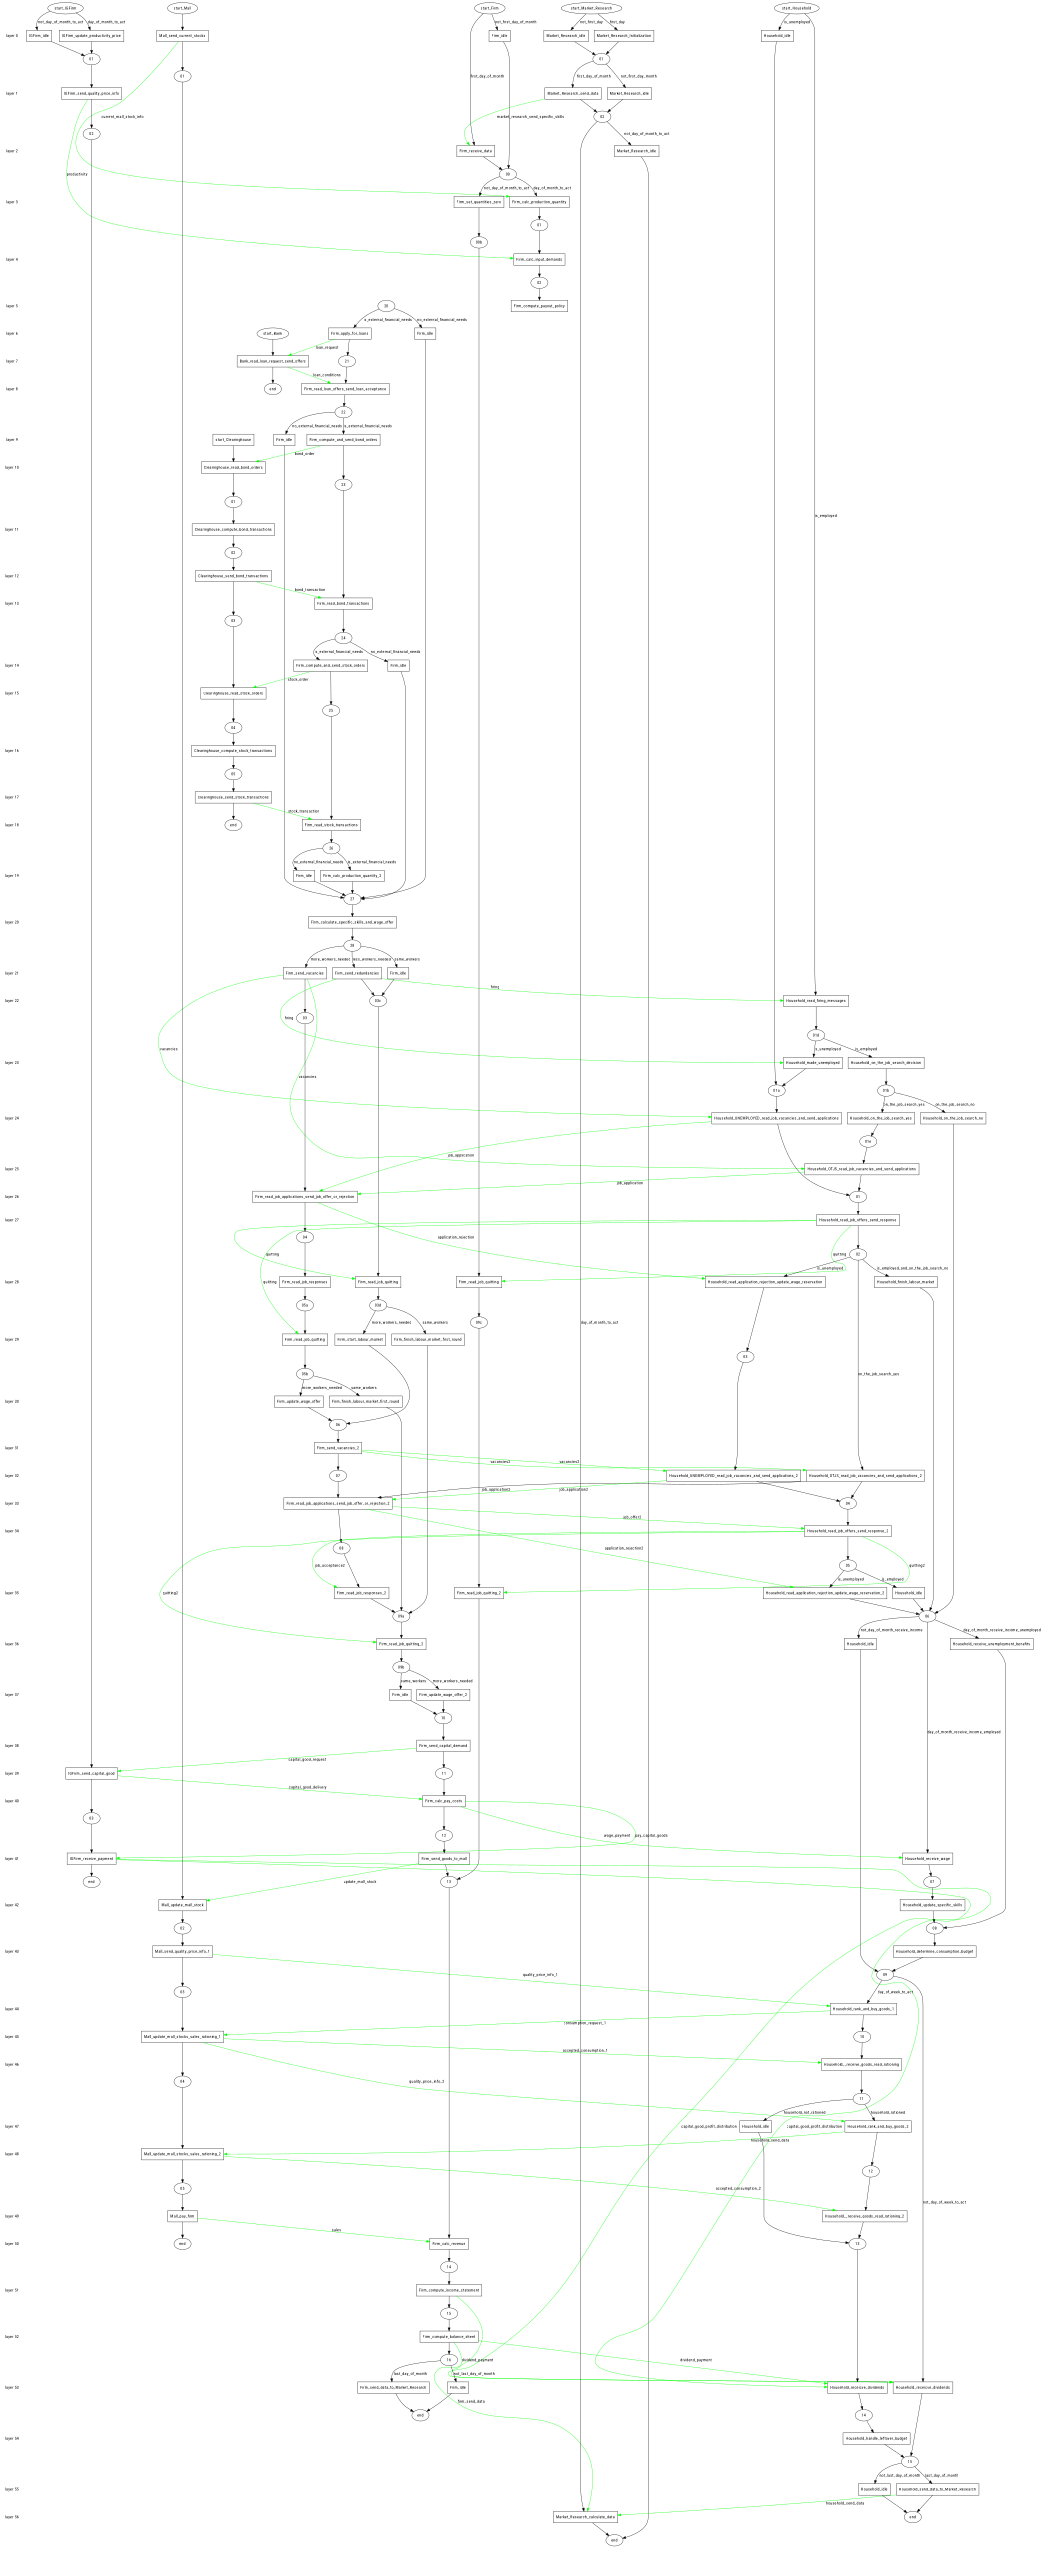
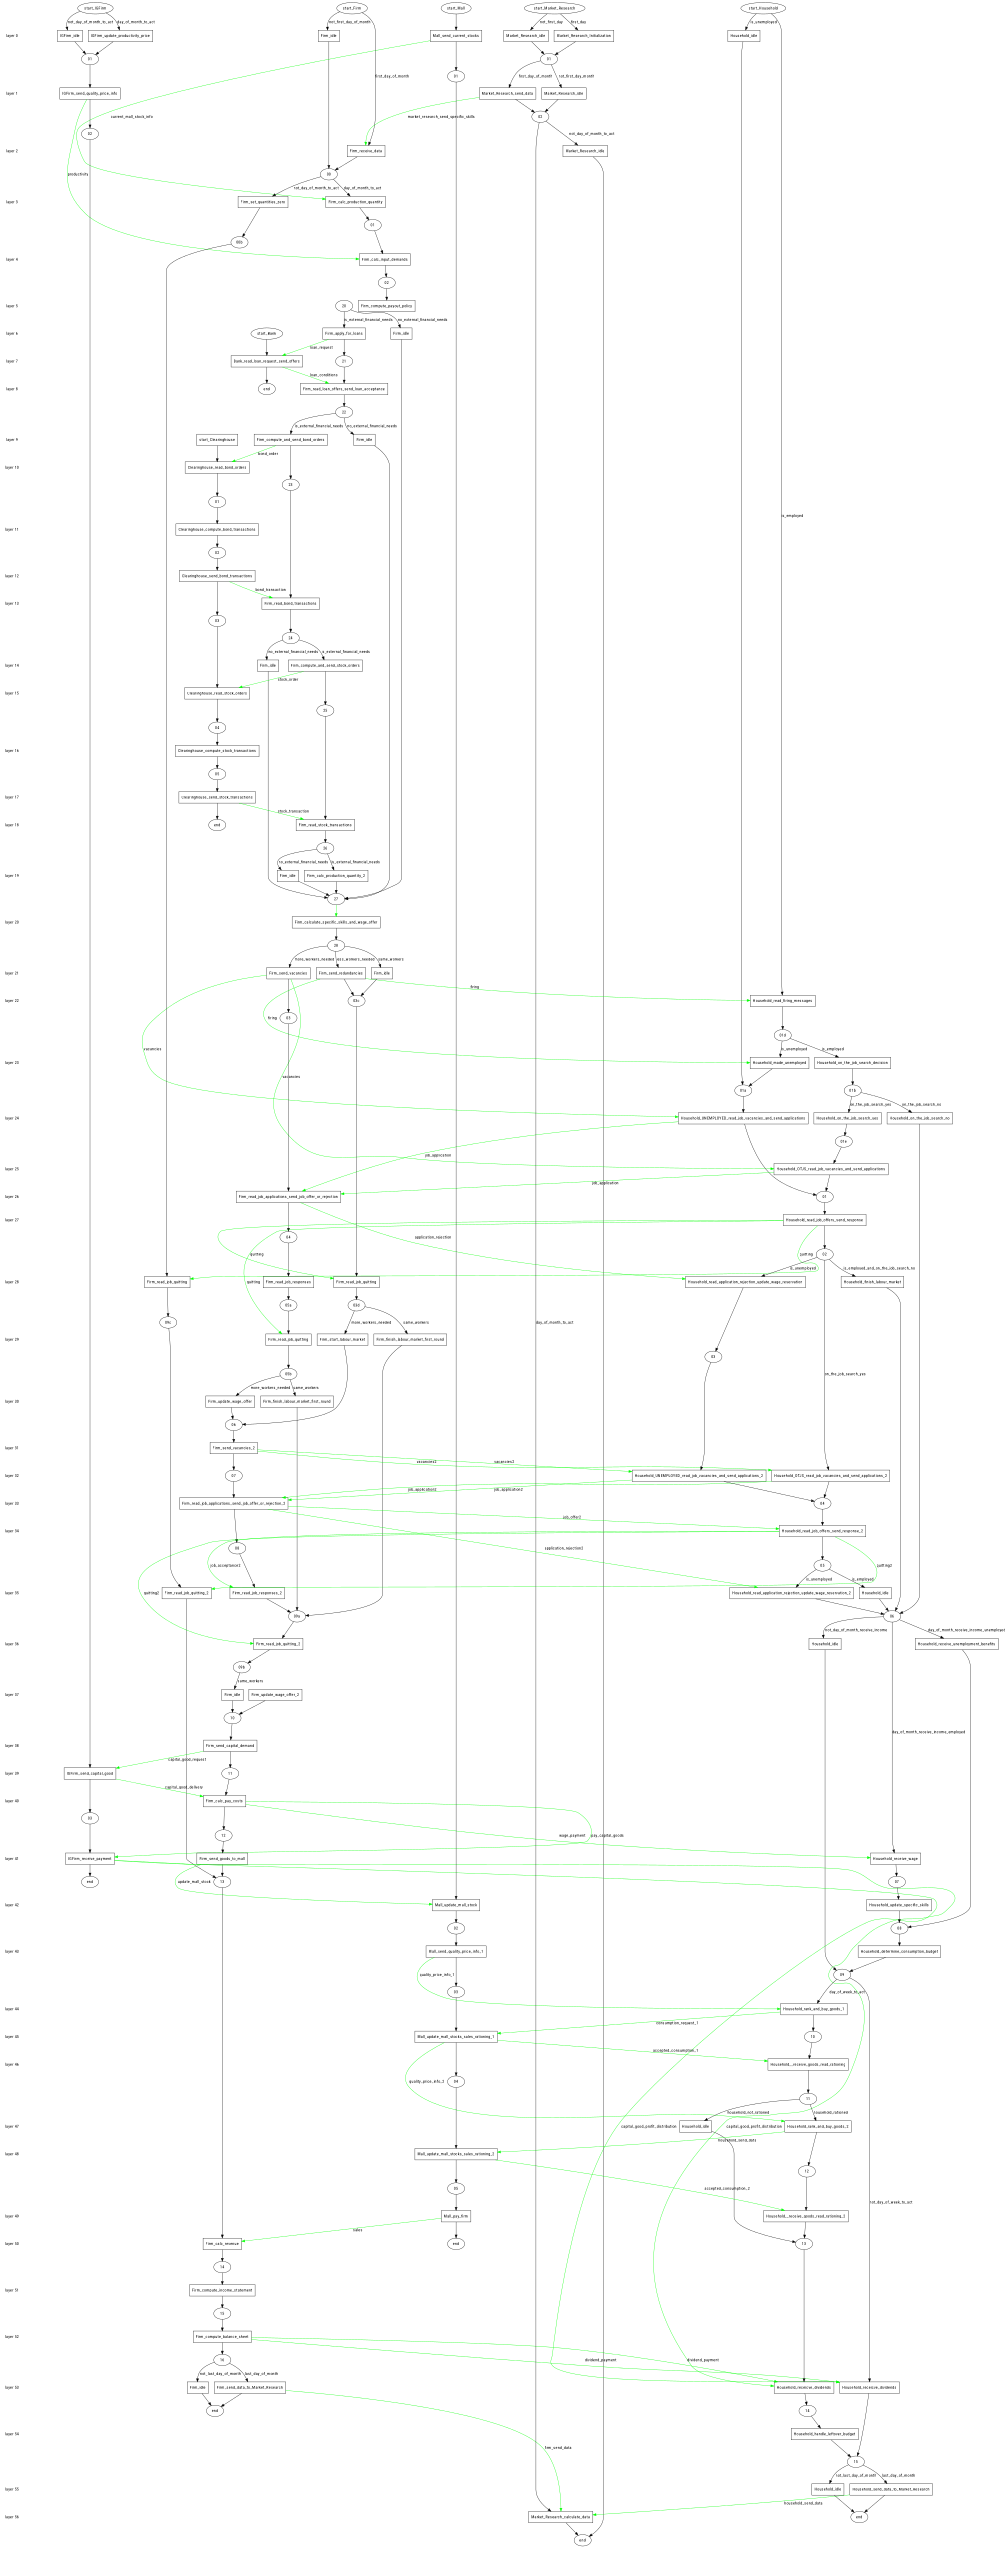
(352, 909) -> (336, 909)
(594, 1483) -> (528, 1484)
(424, 1677) -> none
(478, 2412) -> (449, 2412)
